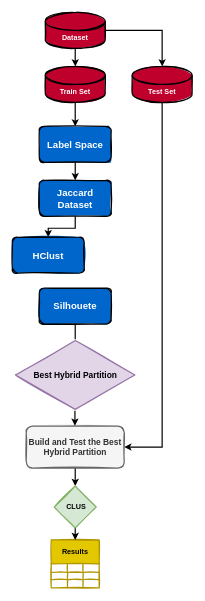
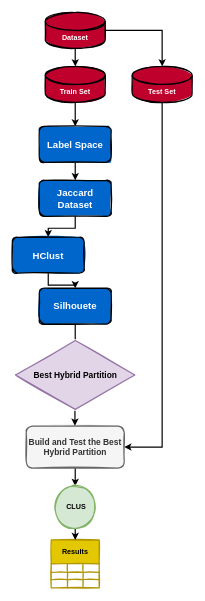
none -> (57, 285)
(75, 507) -> (75, 507)
